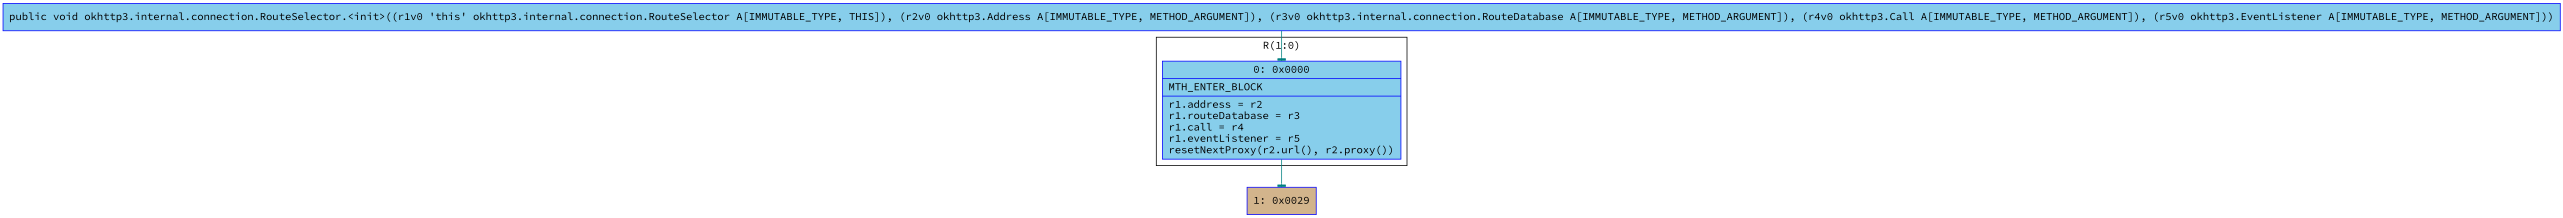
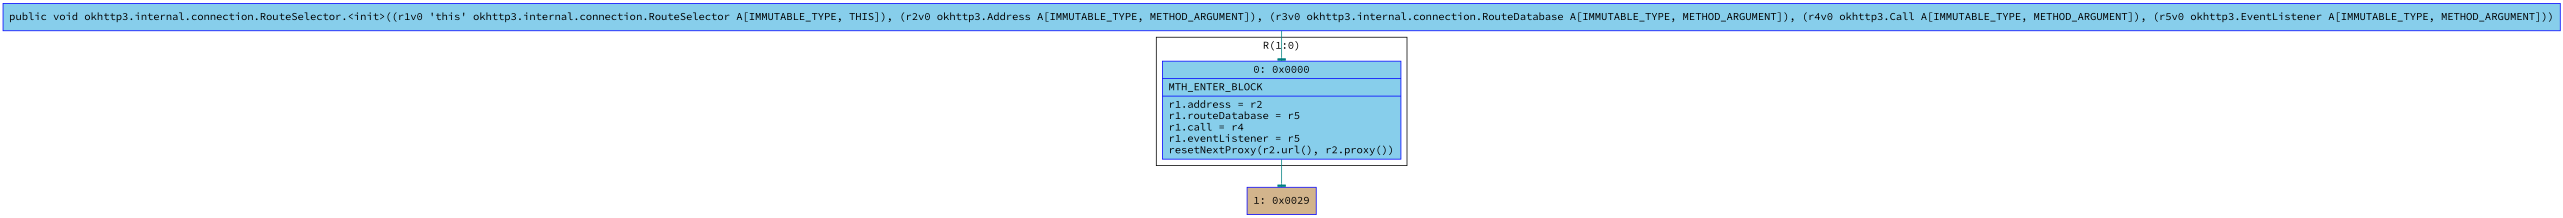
(1235, 116) -> (1235, 116)
